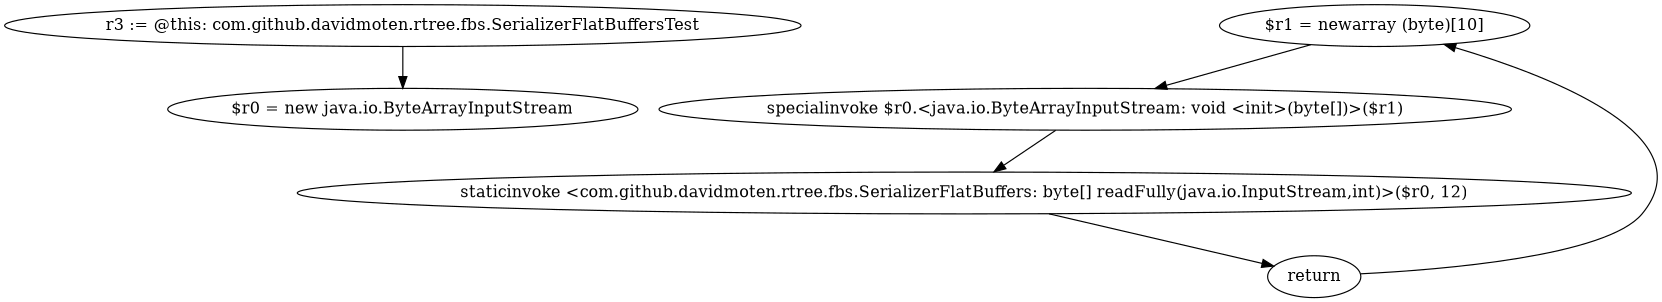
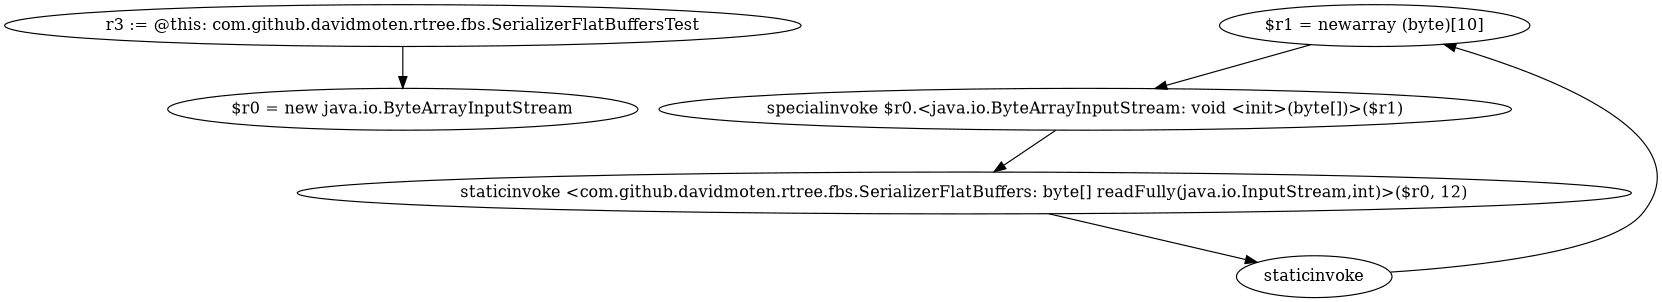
(1314, 277) -> (1314, 277)
